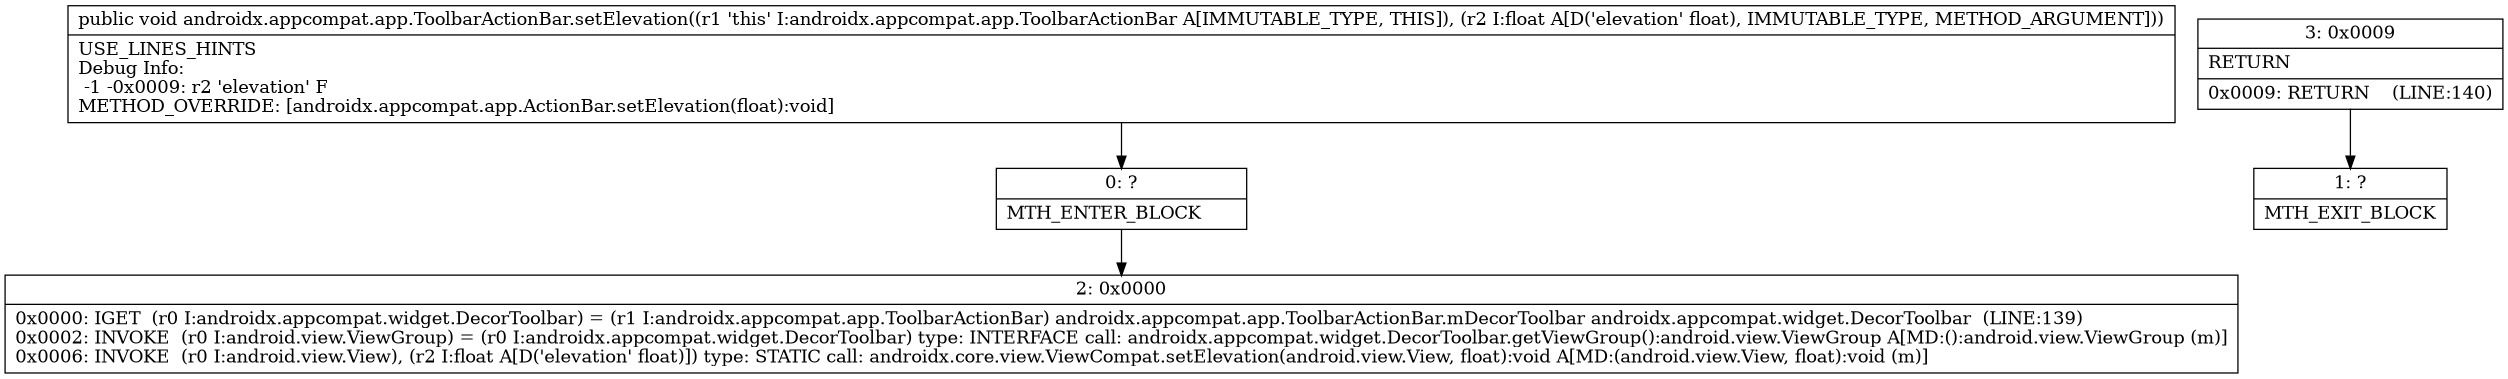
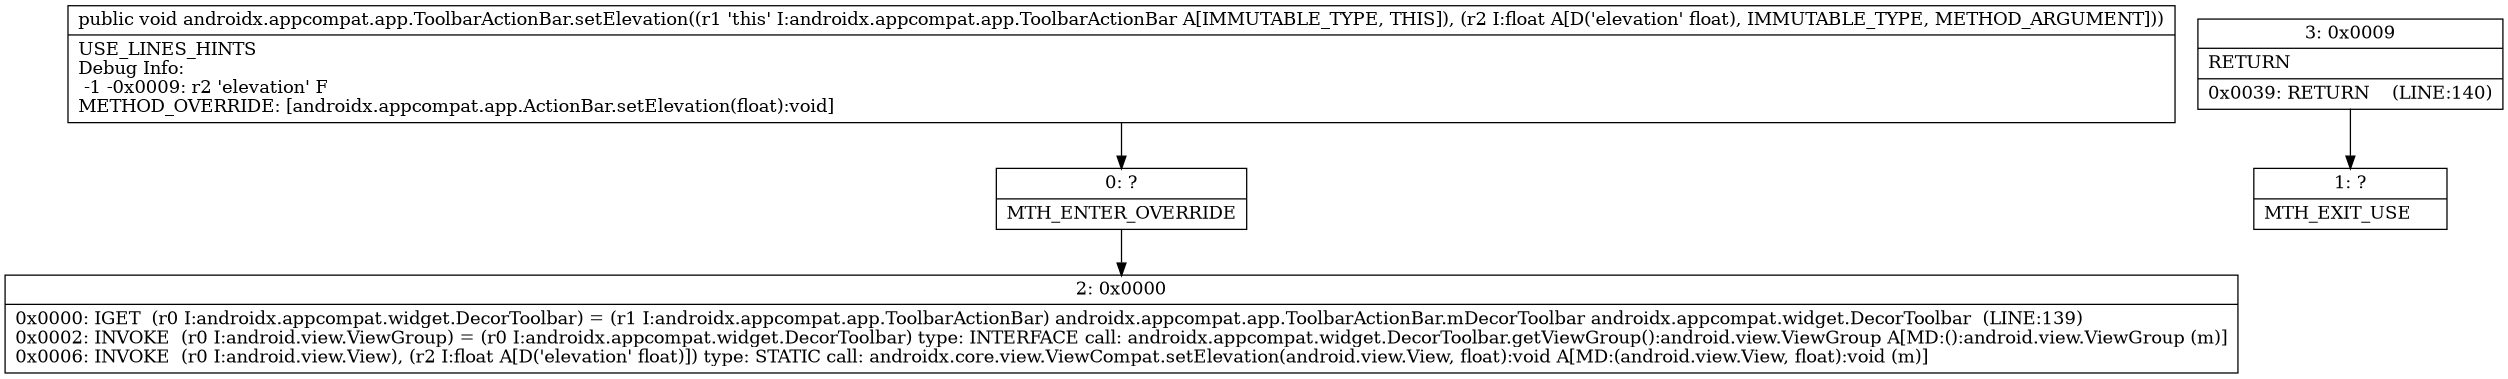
(2350, 93) -> (2350, 93)
(1104, 214) -> (1122, 214)
(2350, 214) -> (2338, 214)
